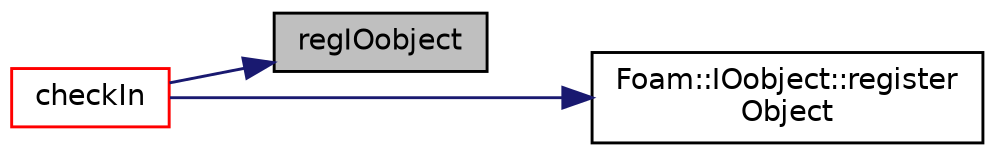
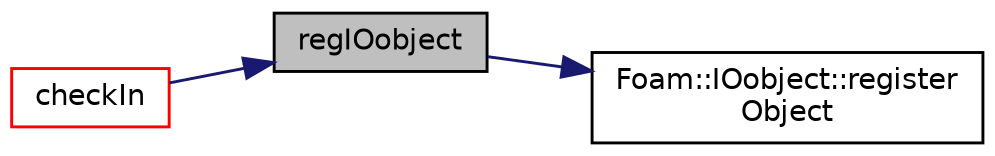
(366, 98) -> (525, 62)
